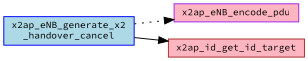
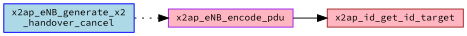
(147, 39) -> (305, 18)
